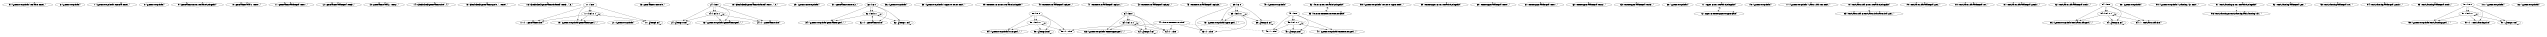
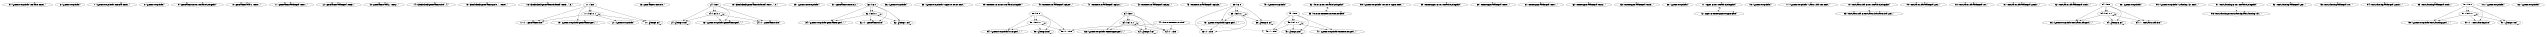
(585, 18) -> (605, 18)
(872, 19) -> (871, 18)
(1190, 27) -> (1214, 27)
